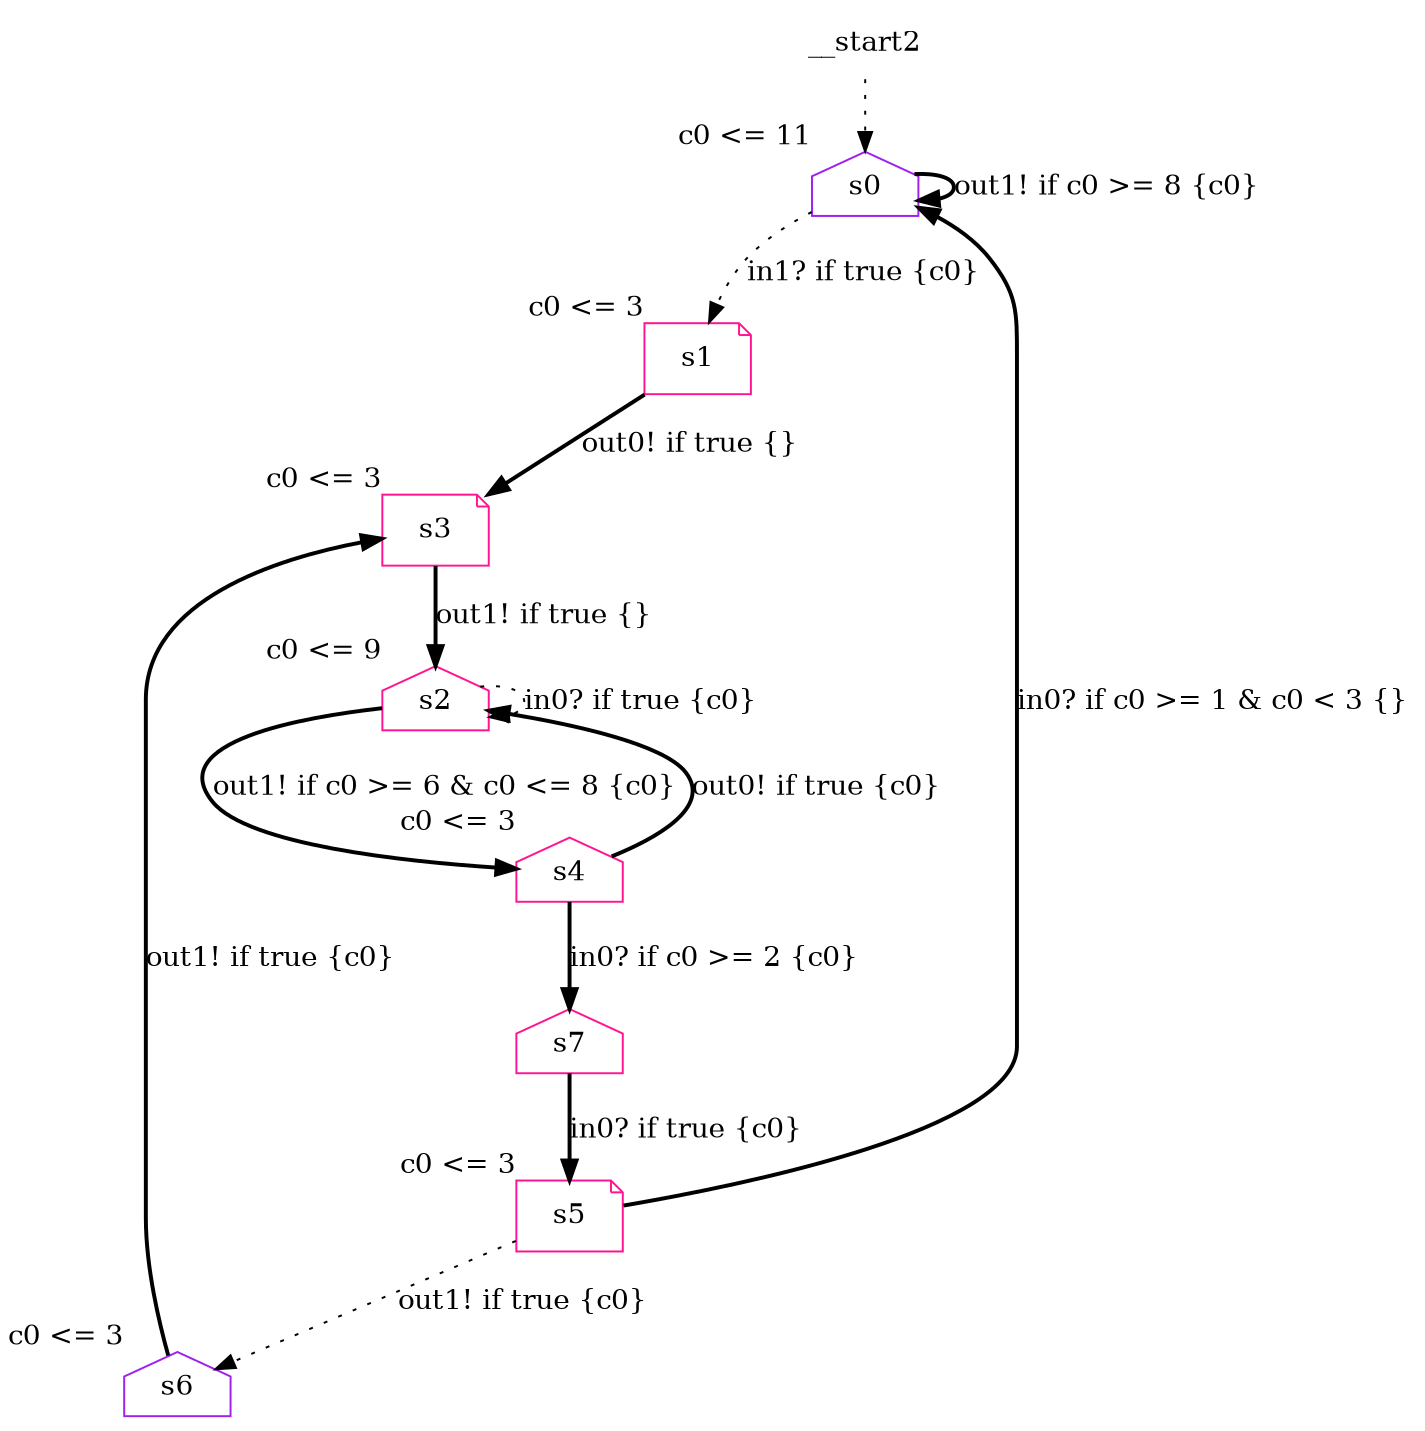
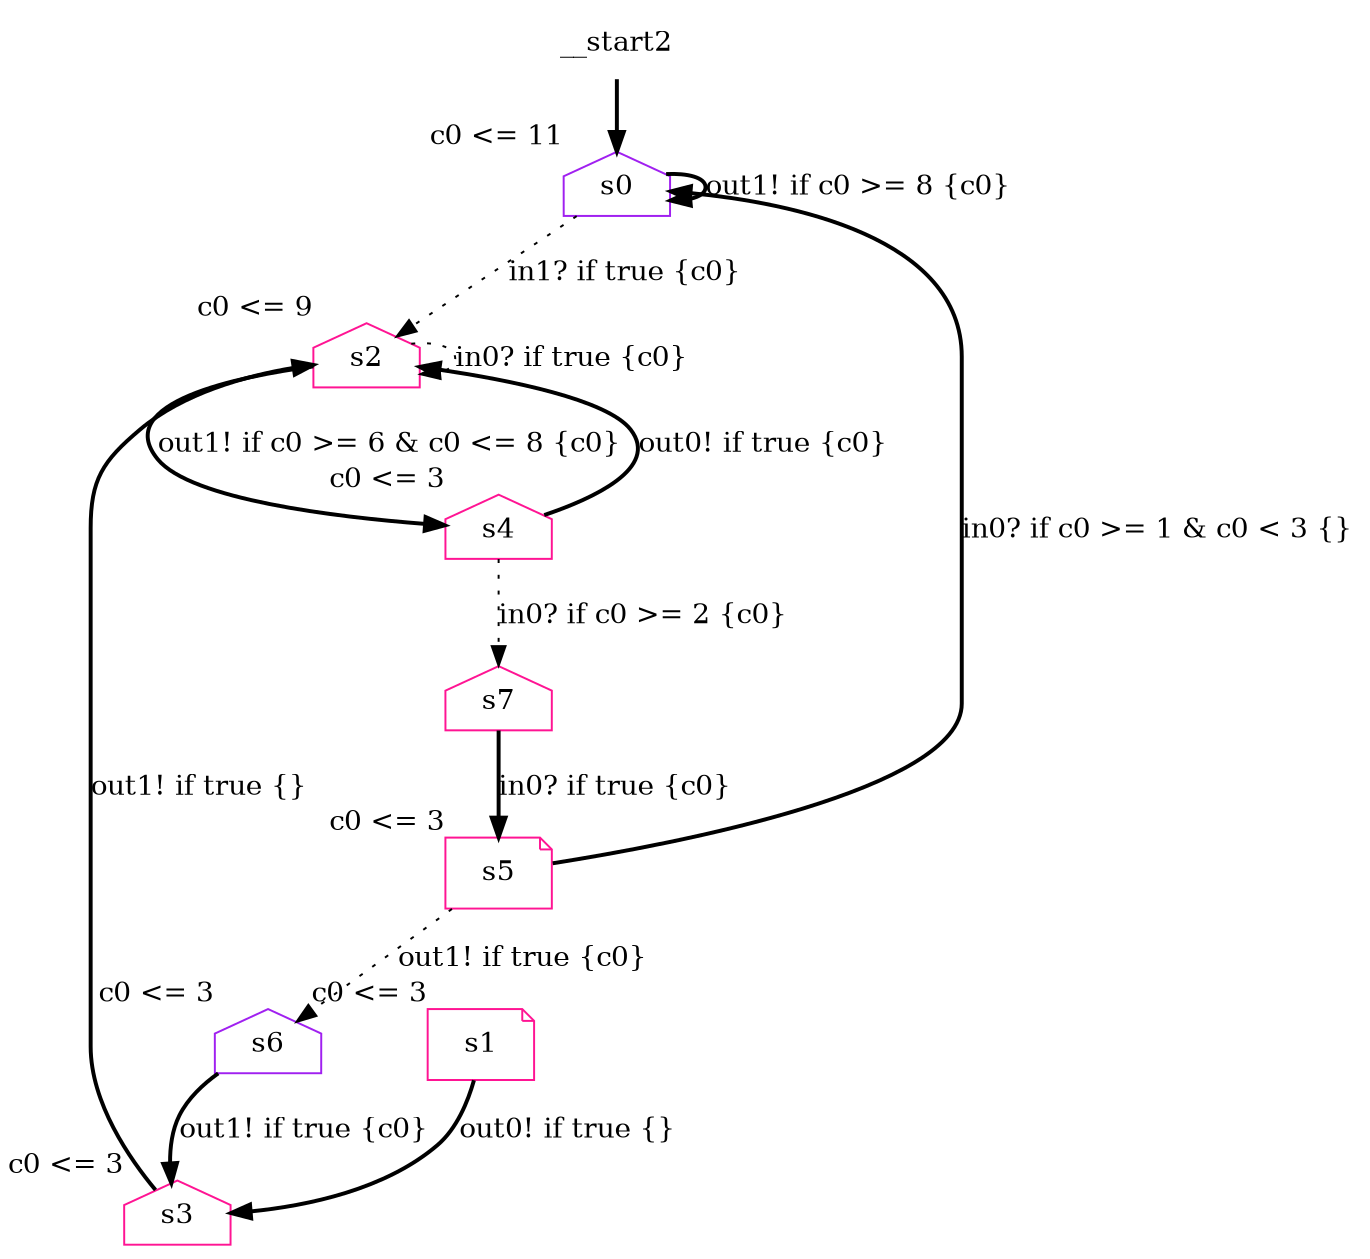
(865, 106) -> (617, 106)
(756, 250) -> (495, 271)
(436, 530) -> (177, 1216)
(570, 945) -> (499, 603)
